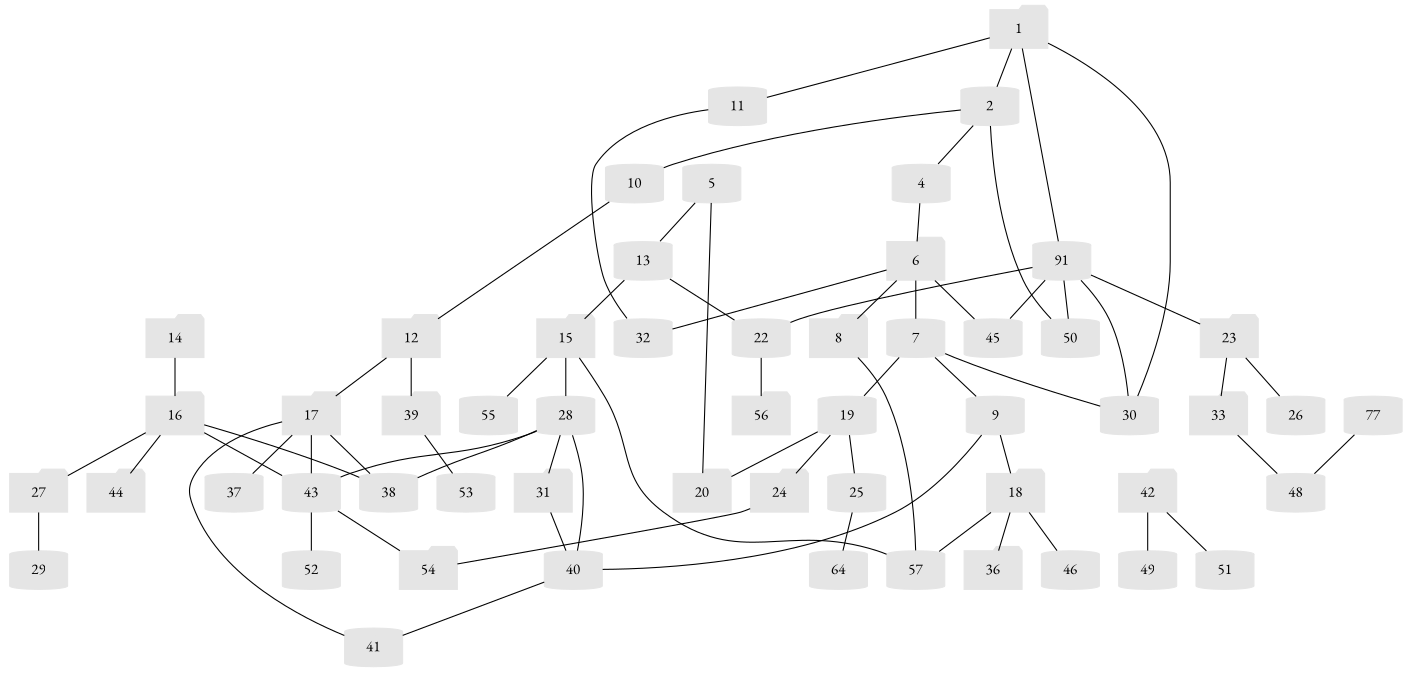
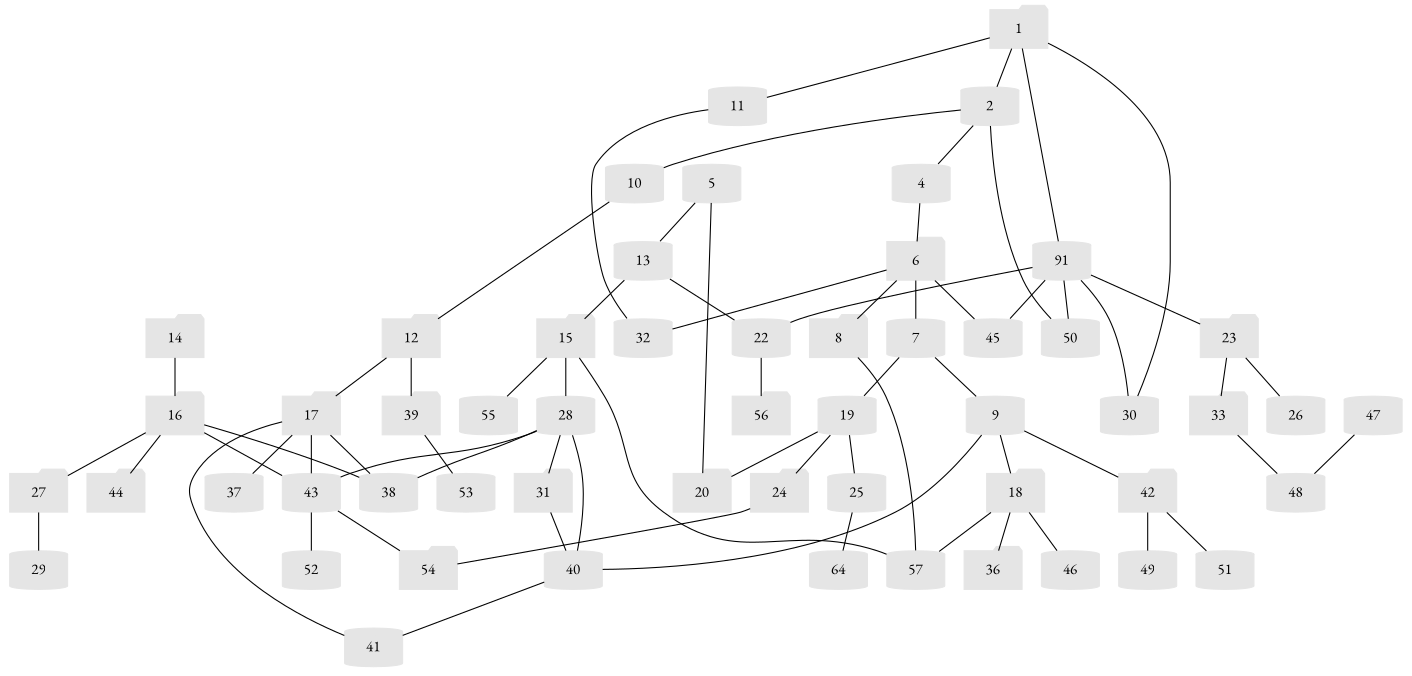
(1022, 382) -> none
(1373, 415) -> (1373, 415)
none -> (1071, 454)
